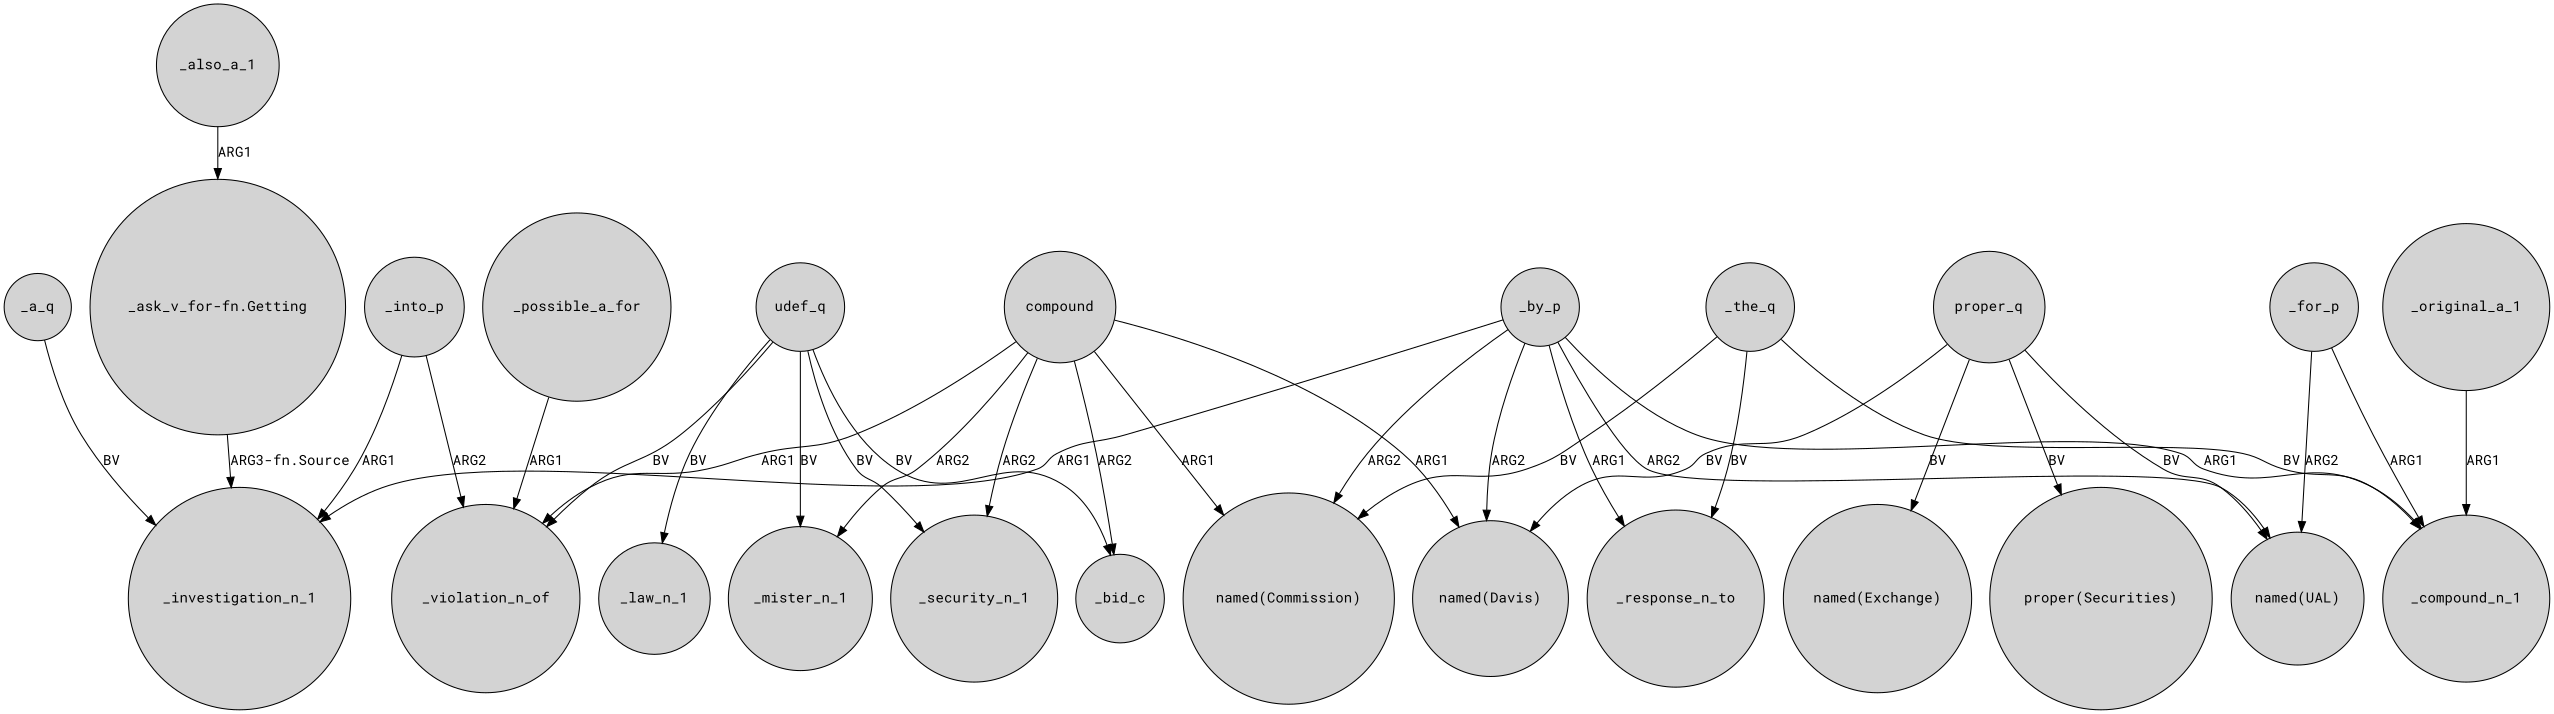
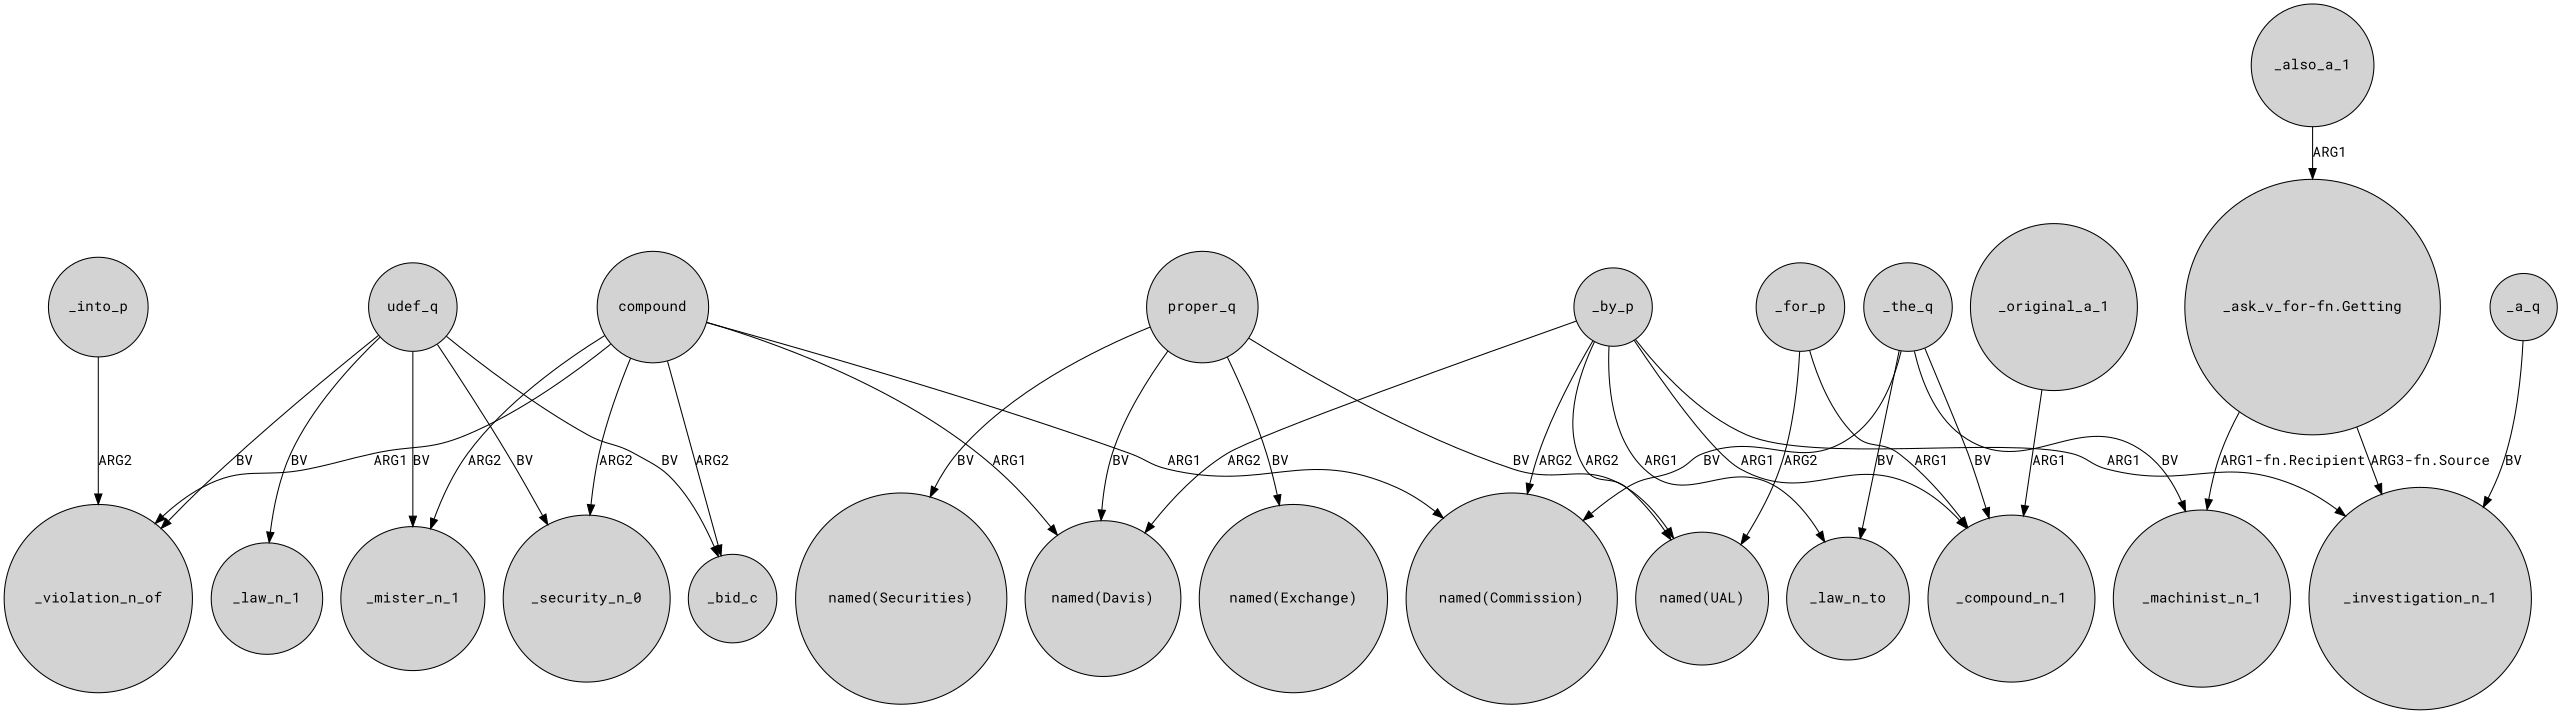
(577, 307) -> none
(371, 437) -> none
(974, 599) -> (587, 599)
(1676, 599) -> (1848, 599)
(2101, 599) -> (901, 599)
none -> (2202, 599)
